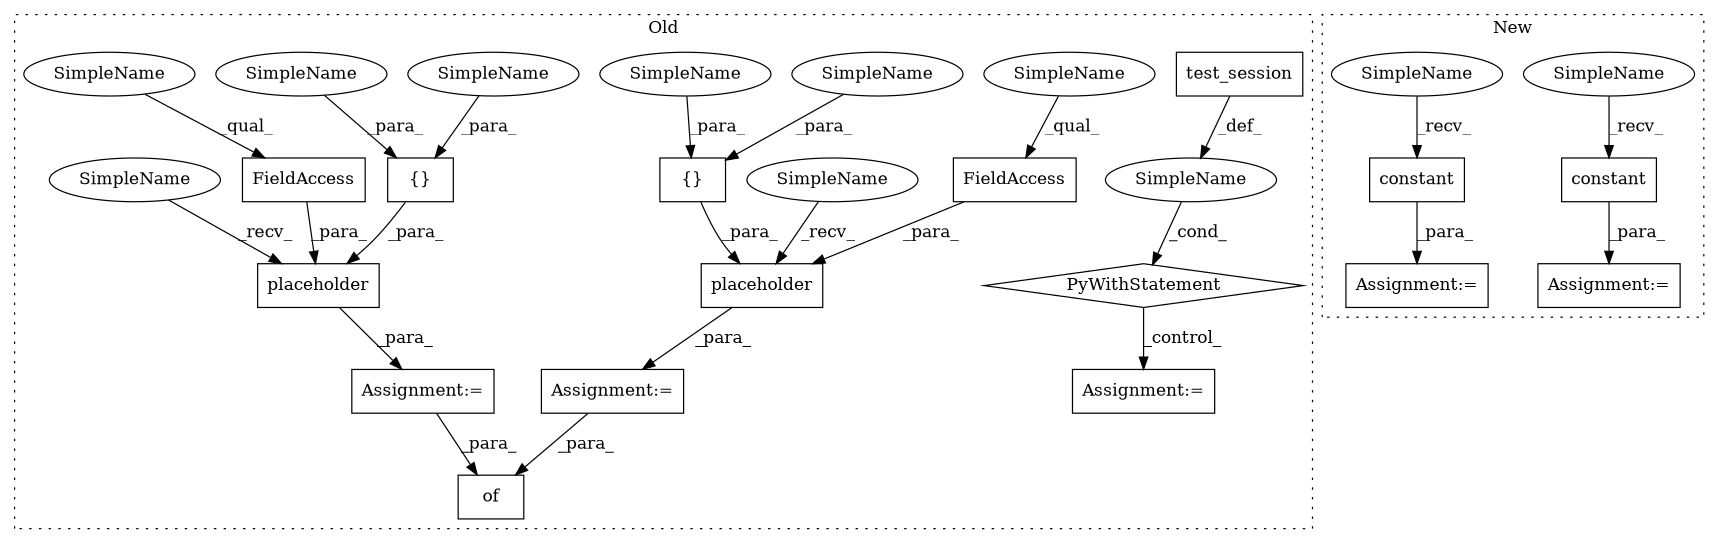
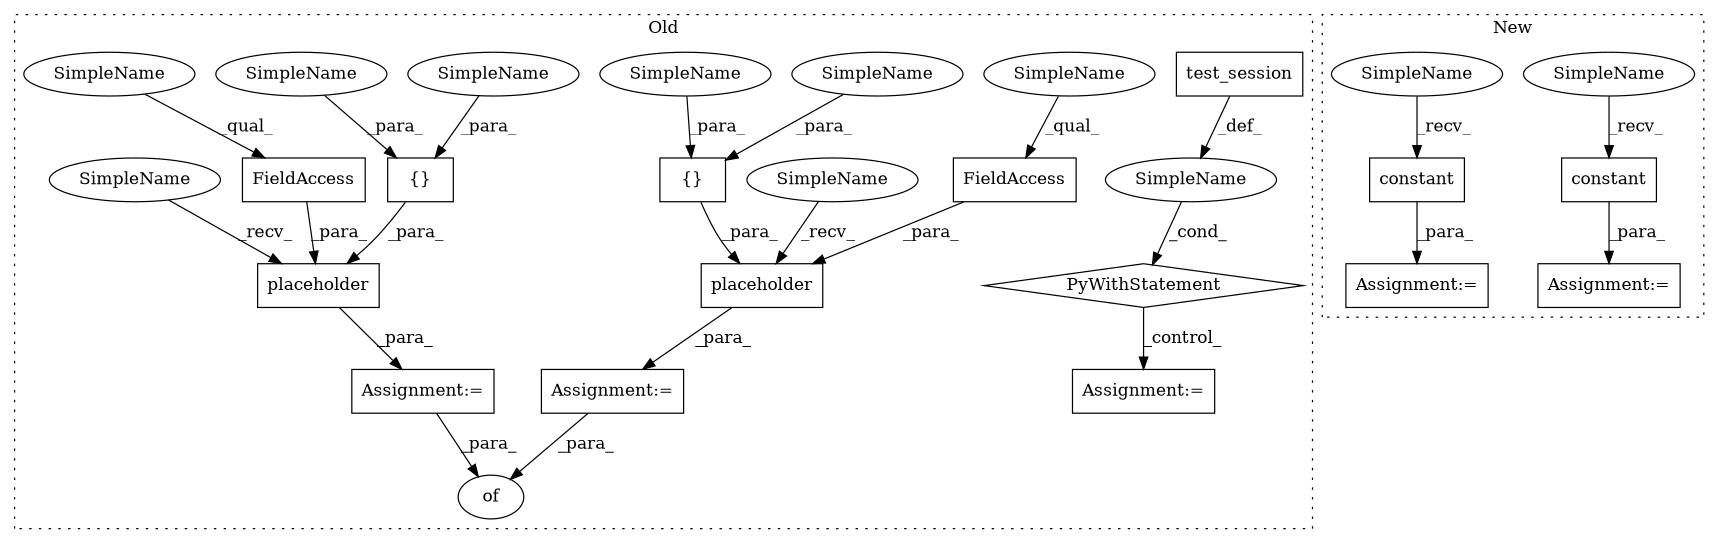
(491, 497) -> (491, 497)
